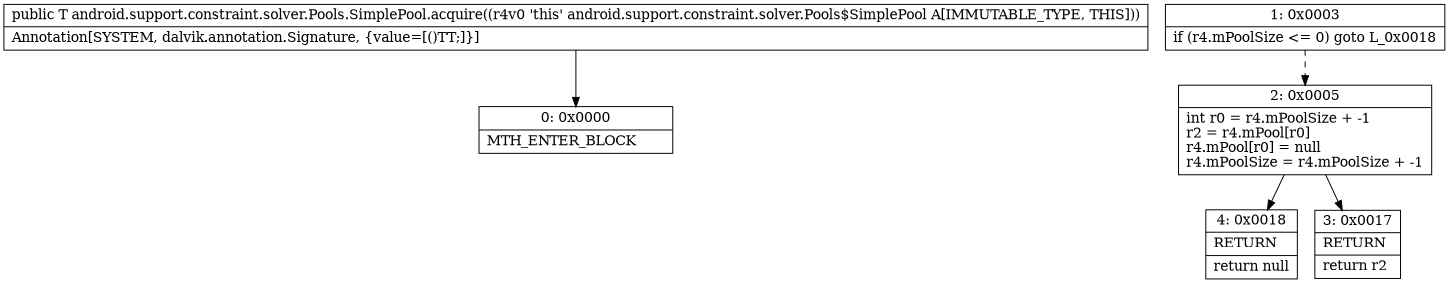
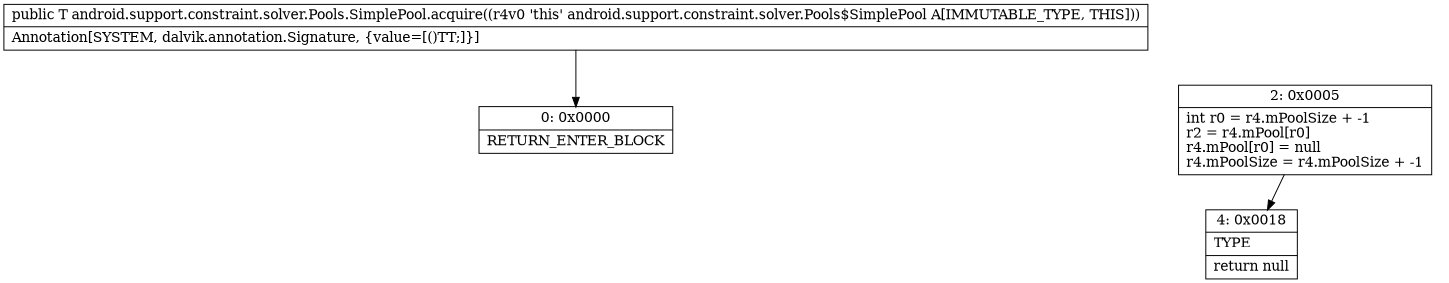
(1305, 27) -> none
(562, 141) -> (576, 141)
(1245, 243) -> (1233, 243)
(1358, 244) -> none
